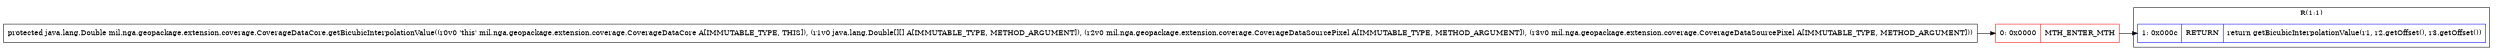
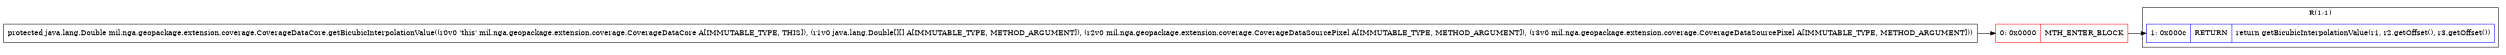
(2080, 33) -> (2084, 33)
